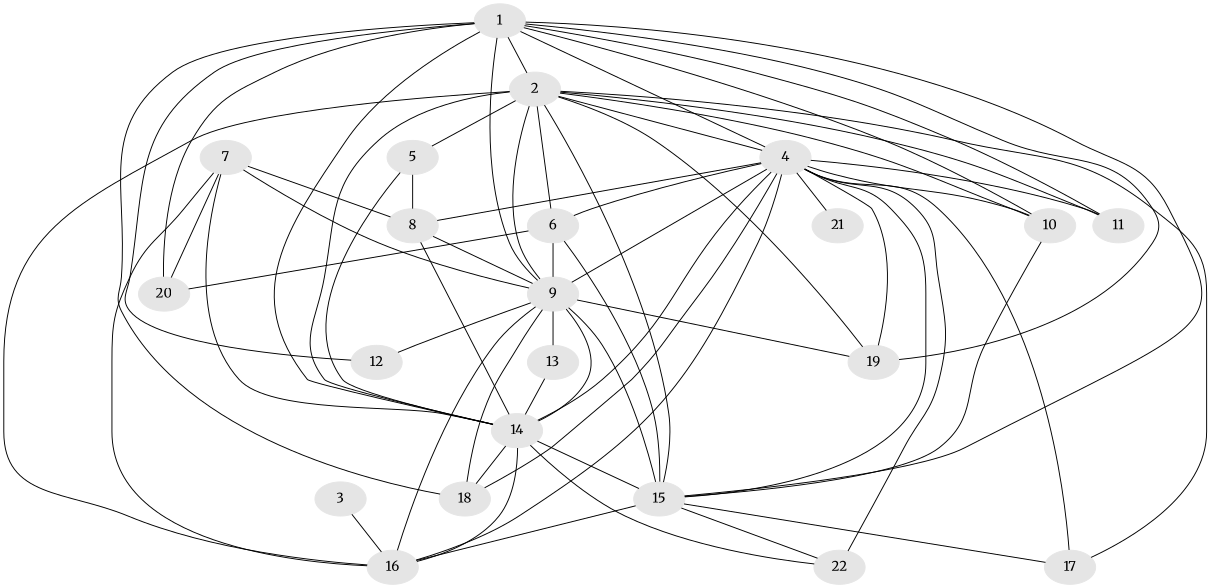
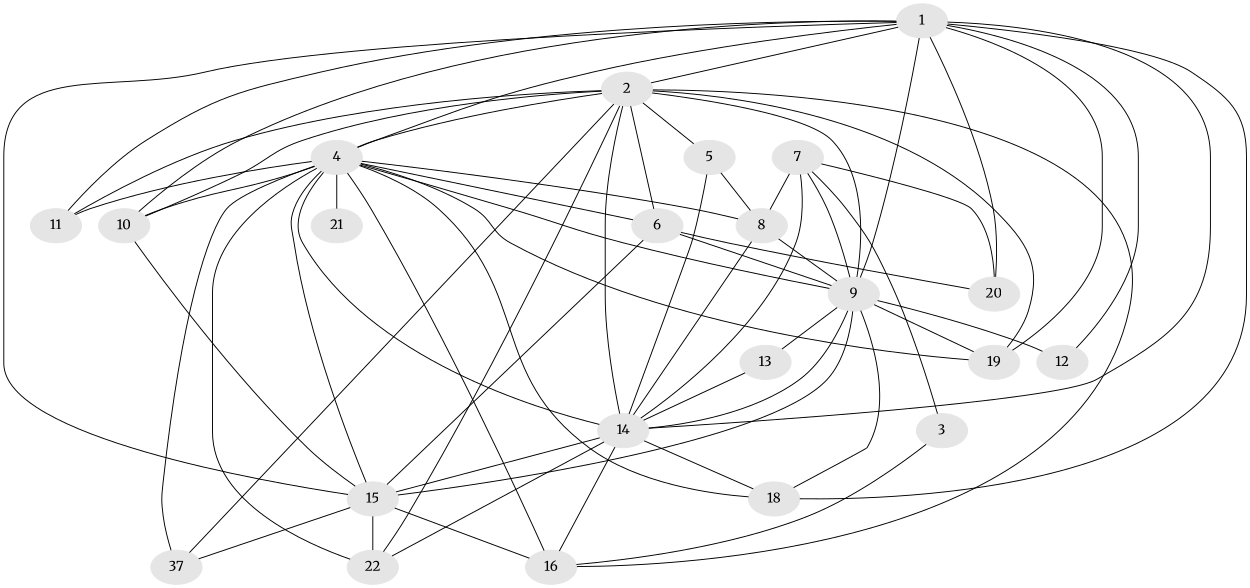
(634, 286) -> (514, 321)
(447, 425) -> none
(114, 443) -> (891, 284)
(1070, 567) -> (176, 567)
